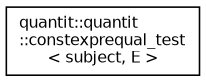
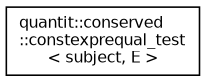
(103, 41) -> (103, 41)
